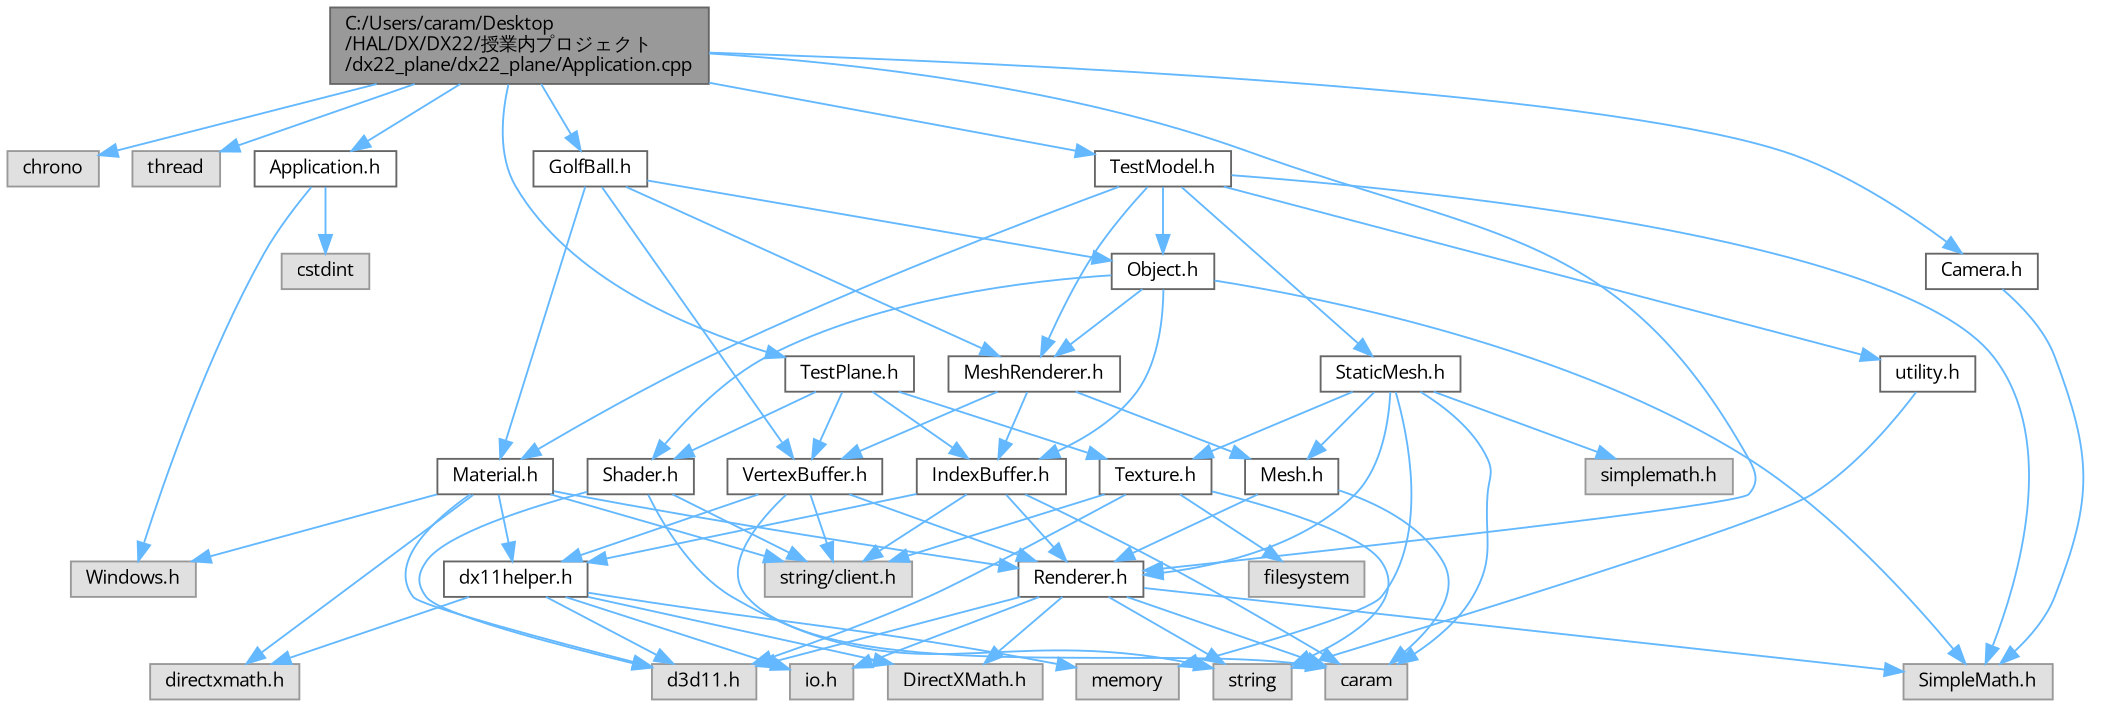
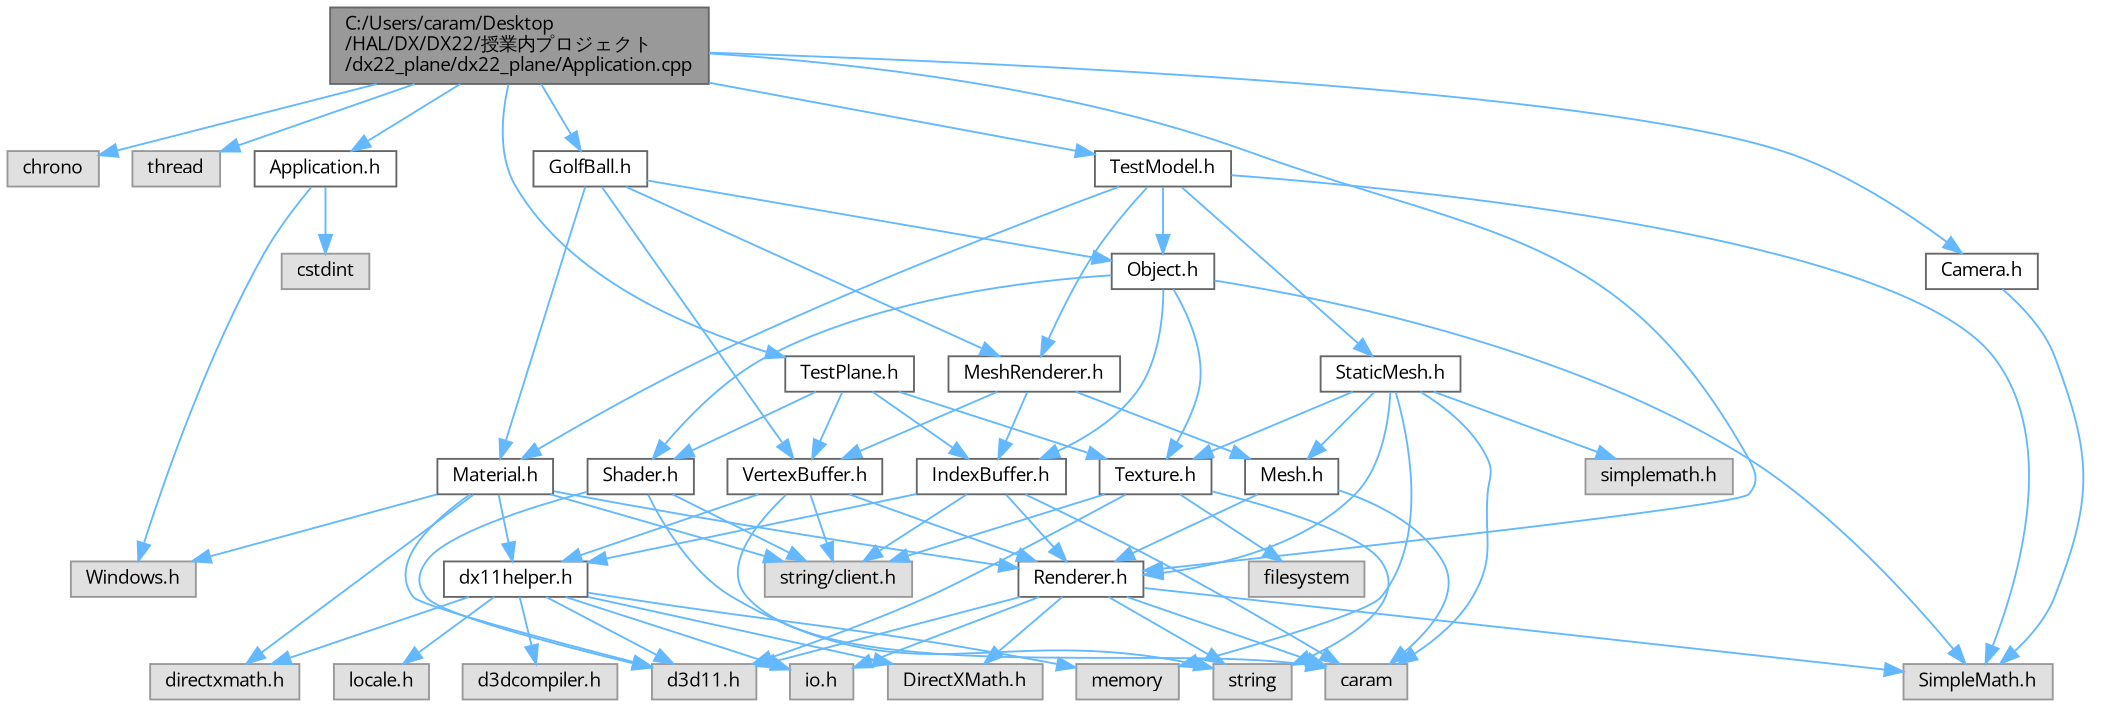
(1106, 317) -> (1200, 365)
(1928, 374) -> none
none -> (381, 682)
none -> (540, 682)
